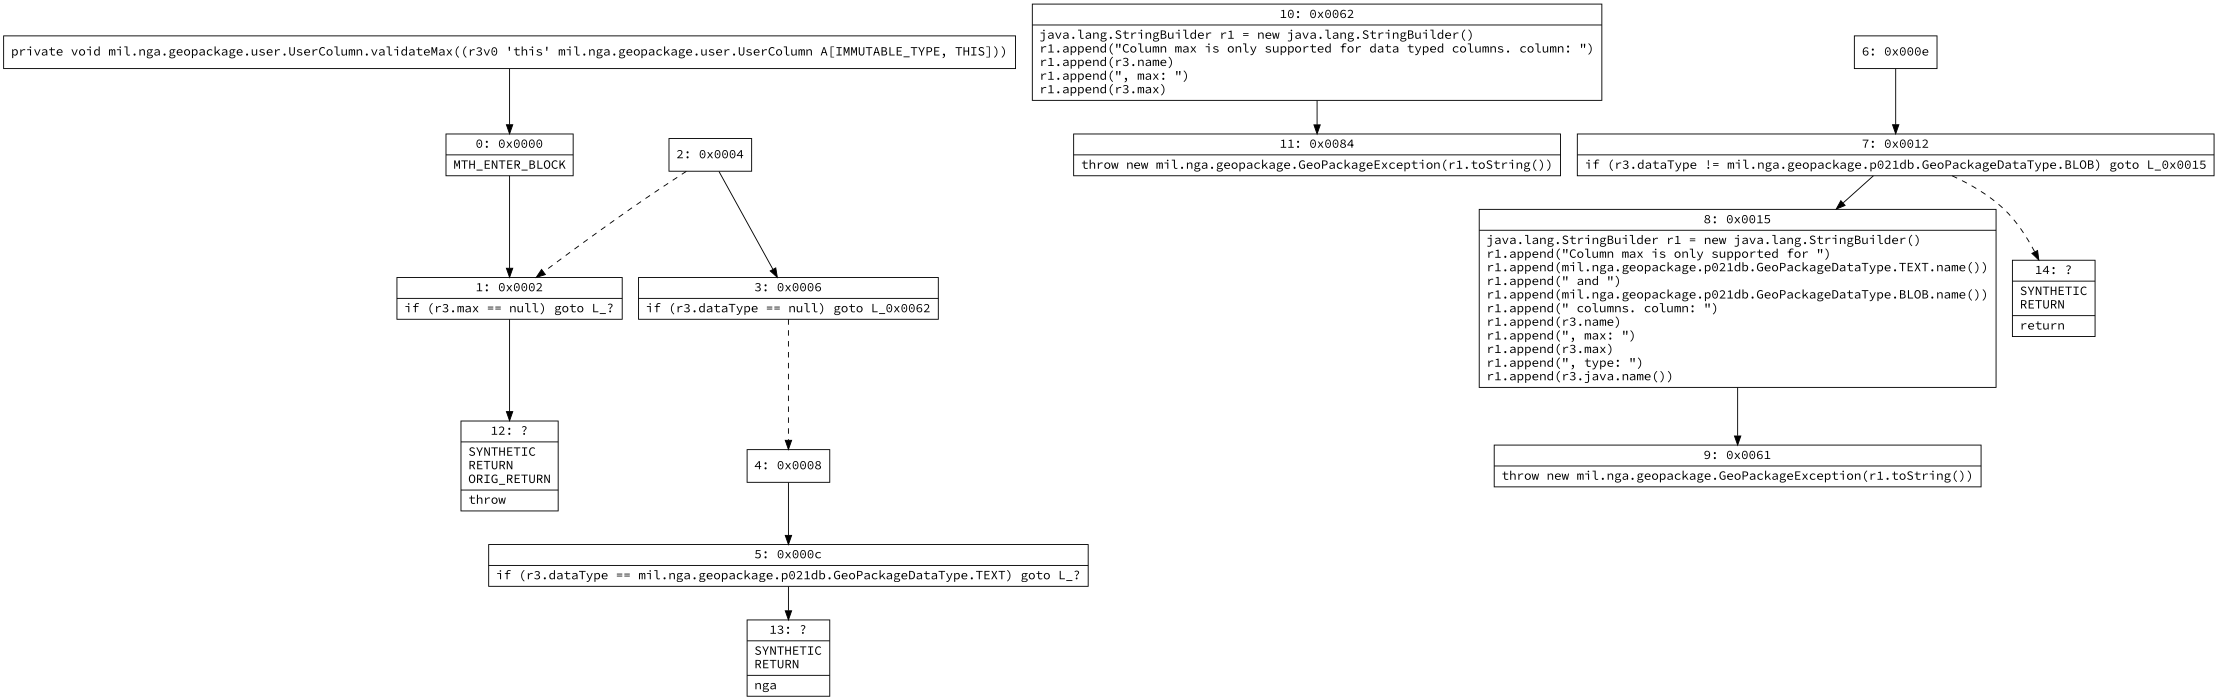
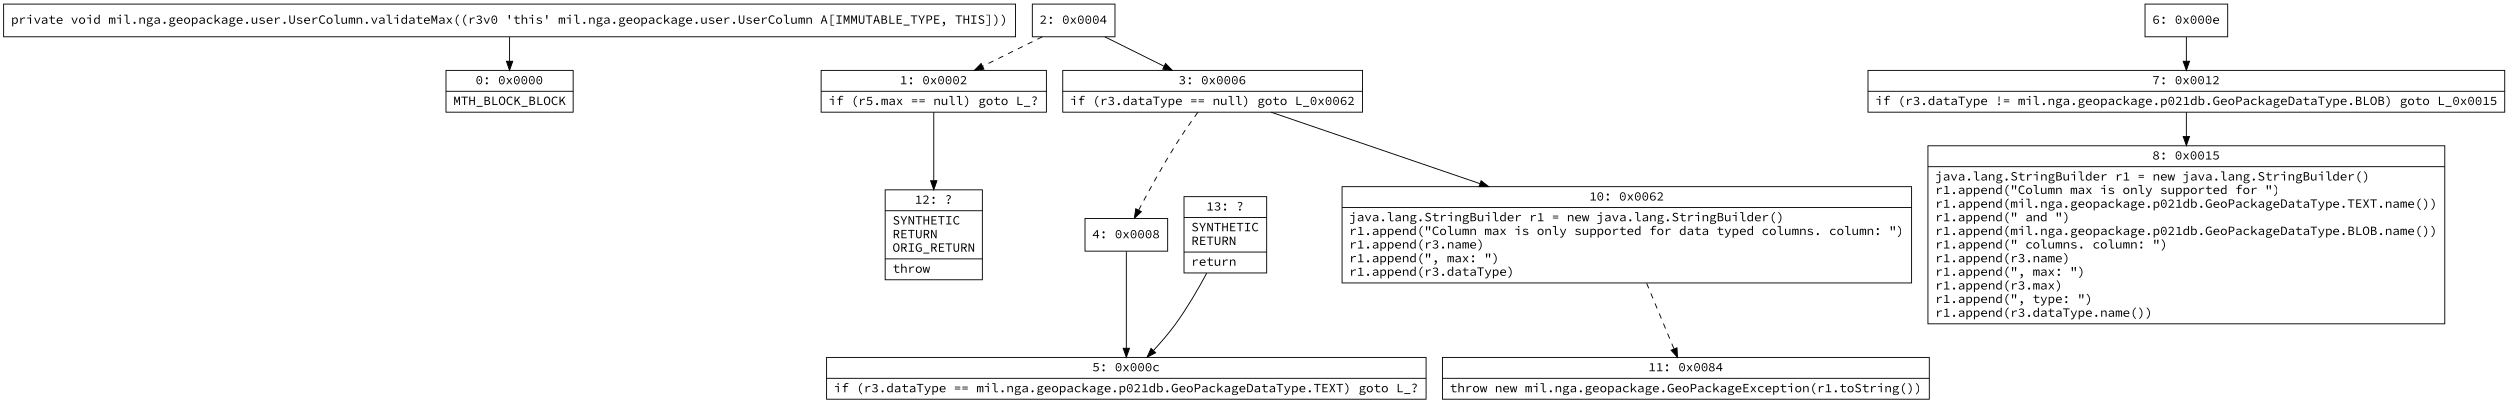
(1104, 89) -> (1432, 272)
(1317, 113) -> (1660, 316)
none -> (1376, 148)
(510, 165) -> (510, 101)
(510, 222) -> none
(2054, 298) -> none
(510, 308) -> (934, 101)
(1581, 377) -> (2044, 313)
(1738, 466) -> none
(788, 599) -> (1183, 314)
(766, 685) -> (1214, 262)
